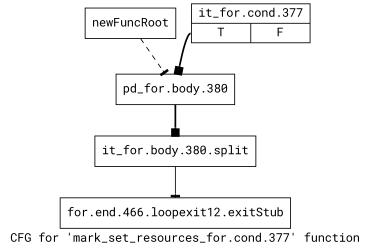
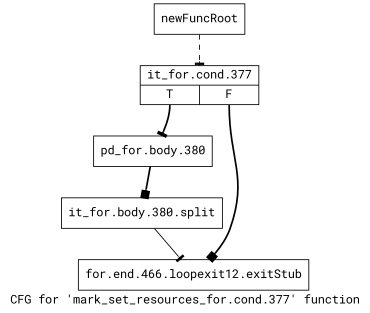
(184, 49) -> (168, 119)
(152, 55) -> (200, 48)
none -> (238, 181)
